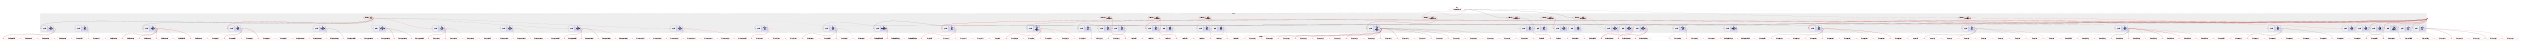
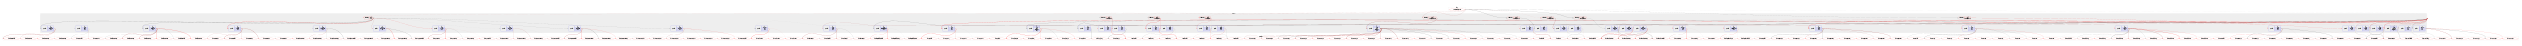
none -> (1660, 39)
